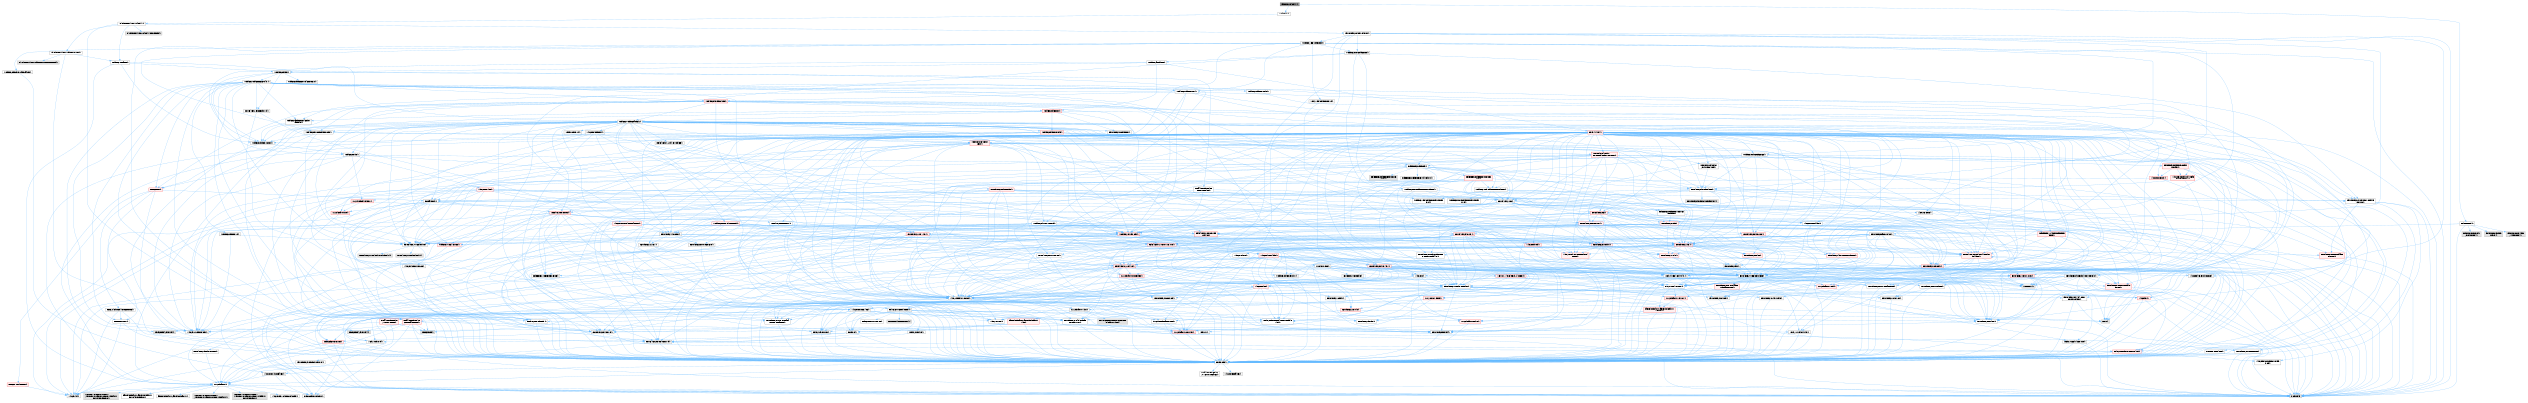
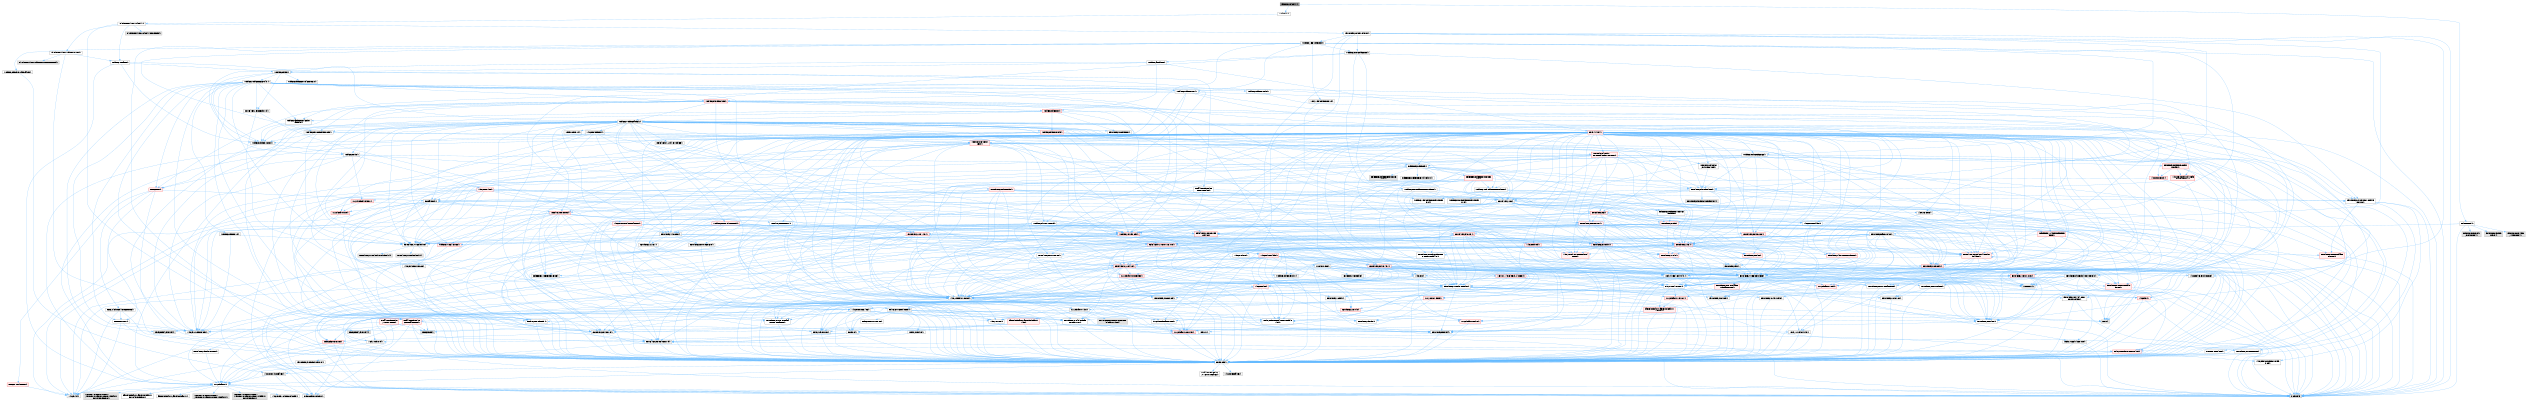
(899, 322) -> none
